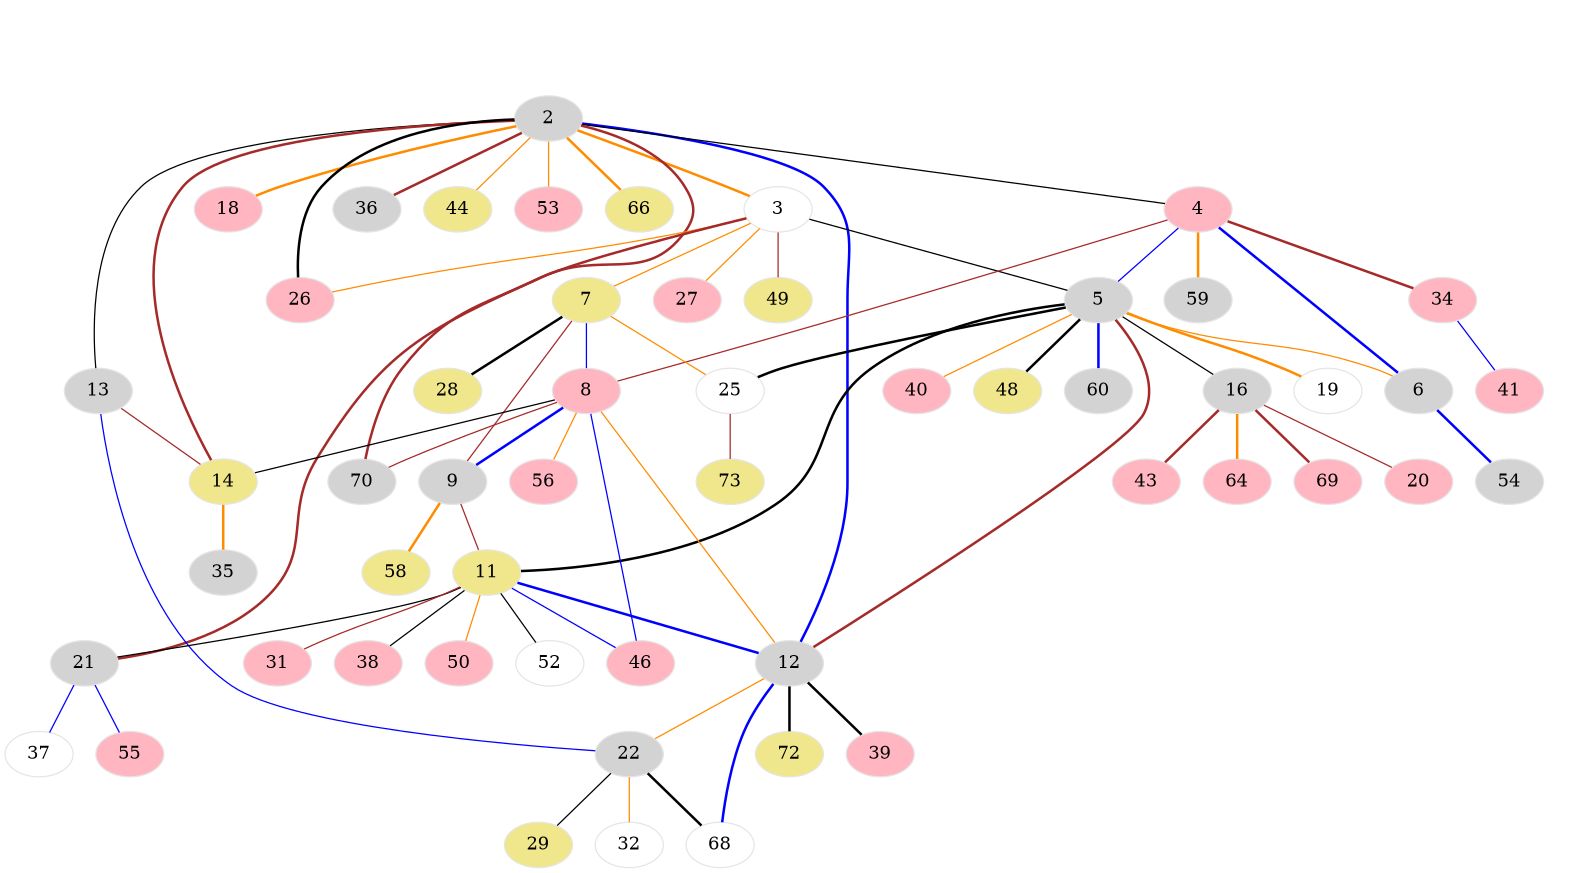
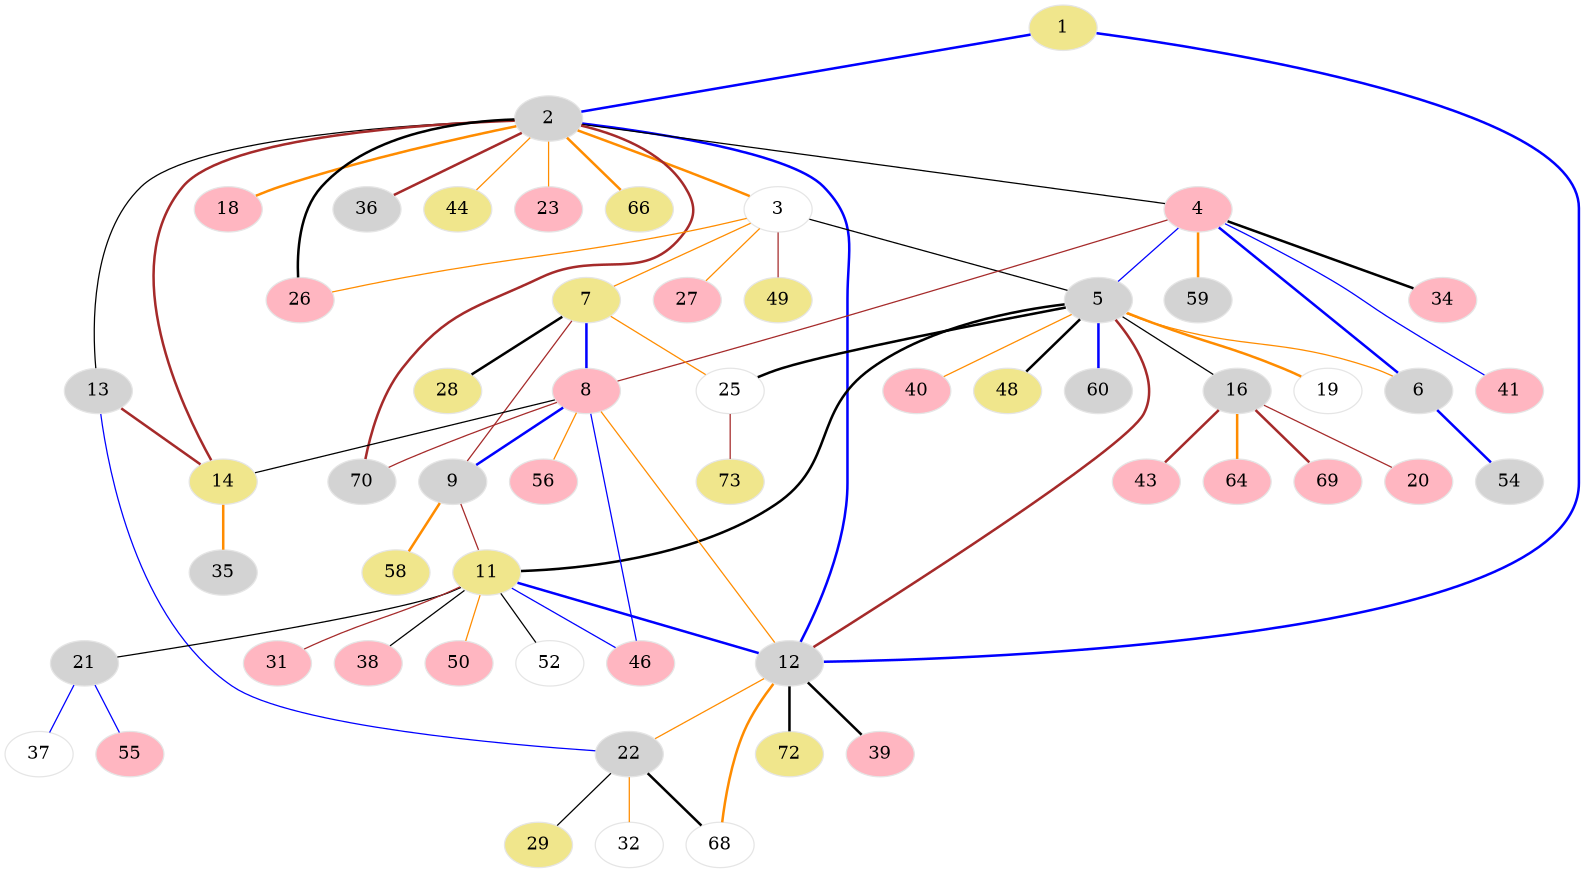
none -> (1063, 28)
(549, 209) -> (549, 209)
(1321, 255) -> (1321, 255)
(586, 346) -> (586, 346)
(1476, 346) -> (1357, 296)
(374, 380) -> none
(161, 436) -> (161, 436)
(738, 749) -> (738, 749)
